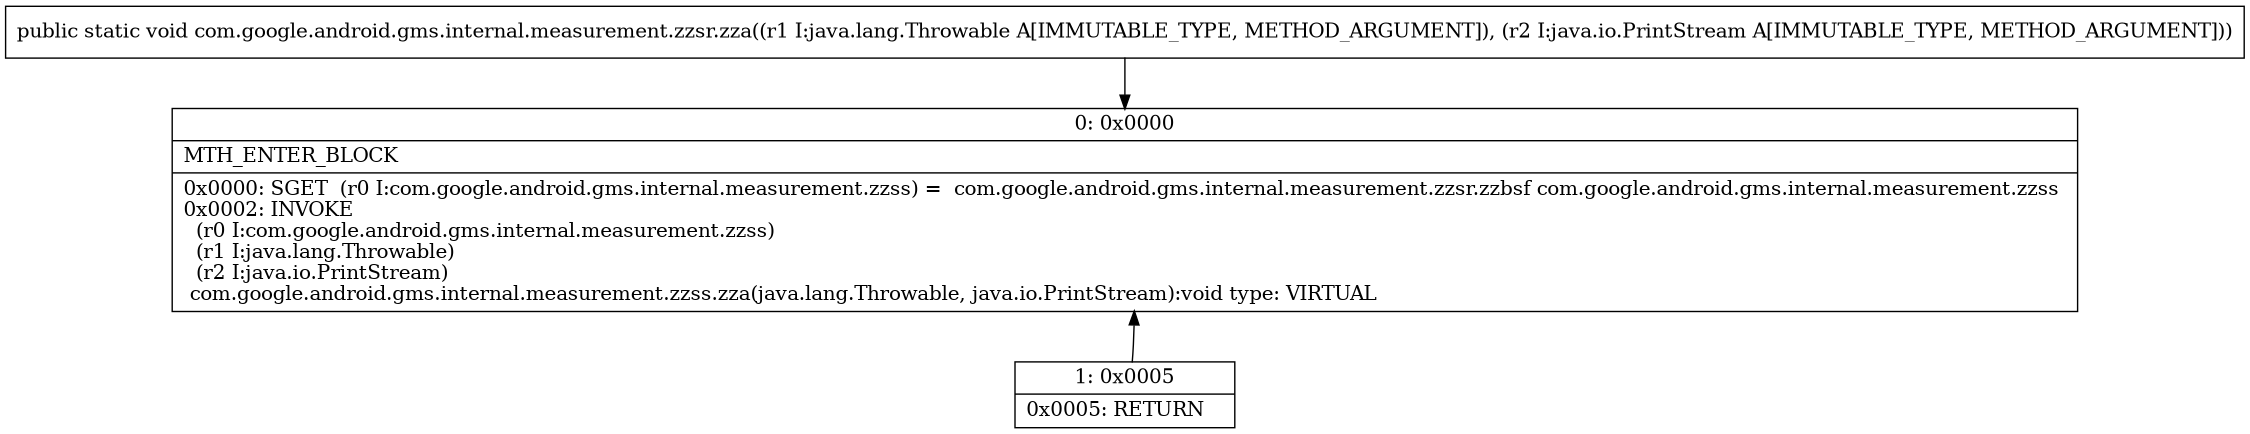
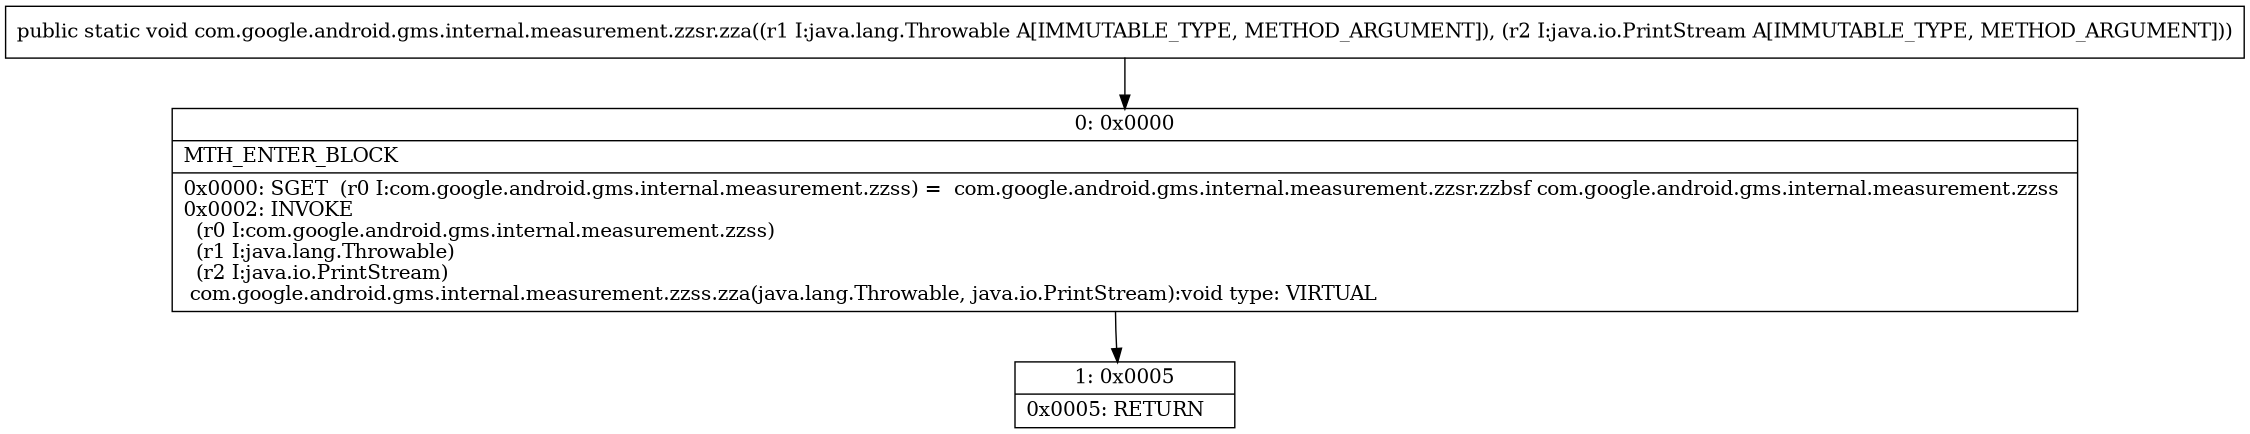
(1133, 344) -> (1116, 330)
